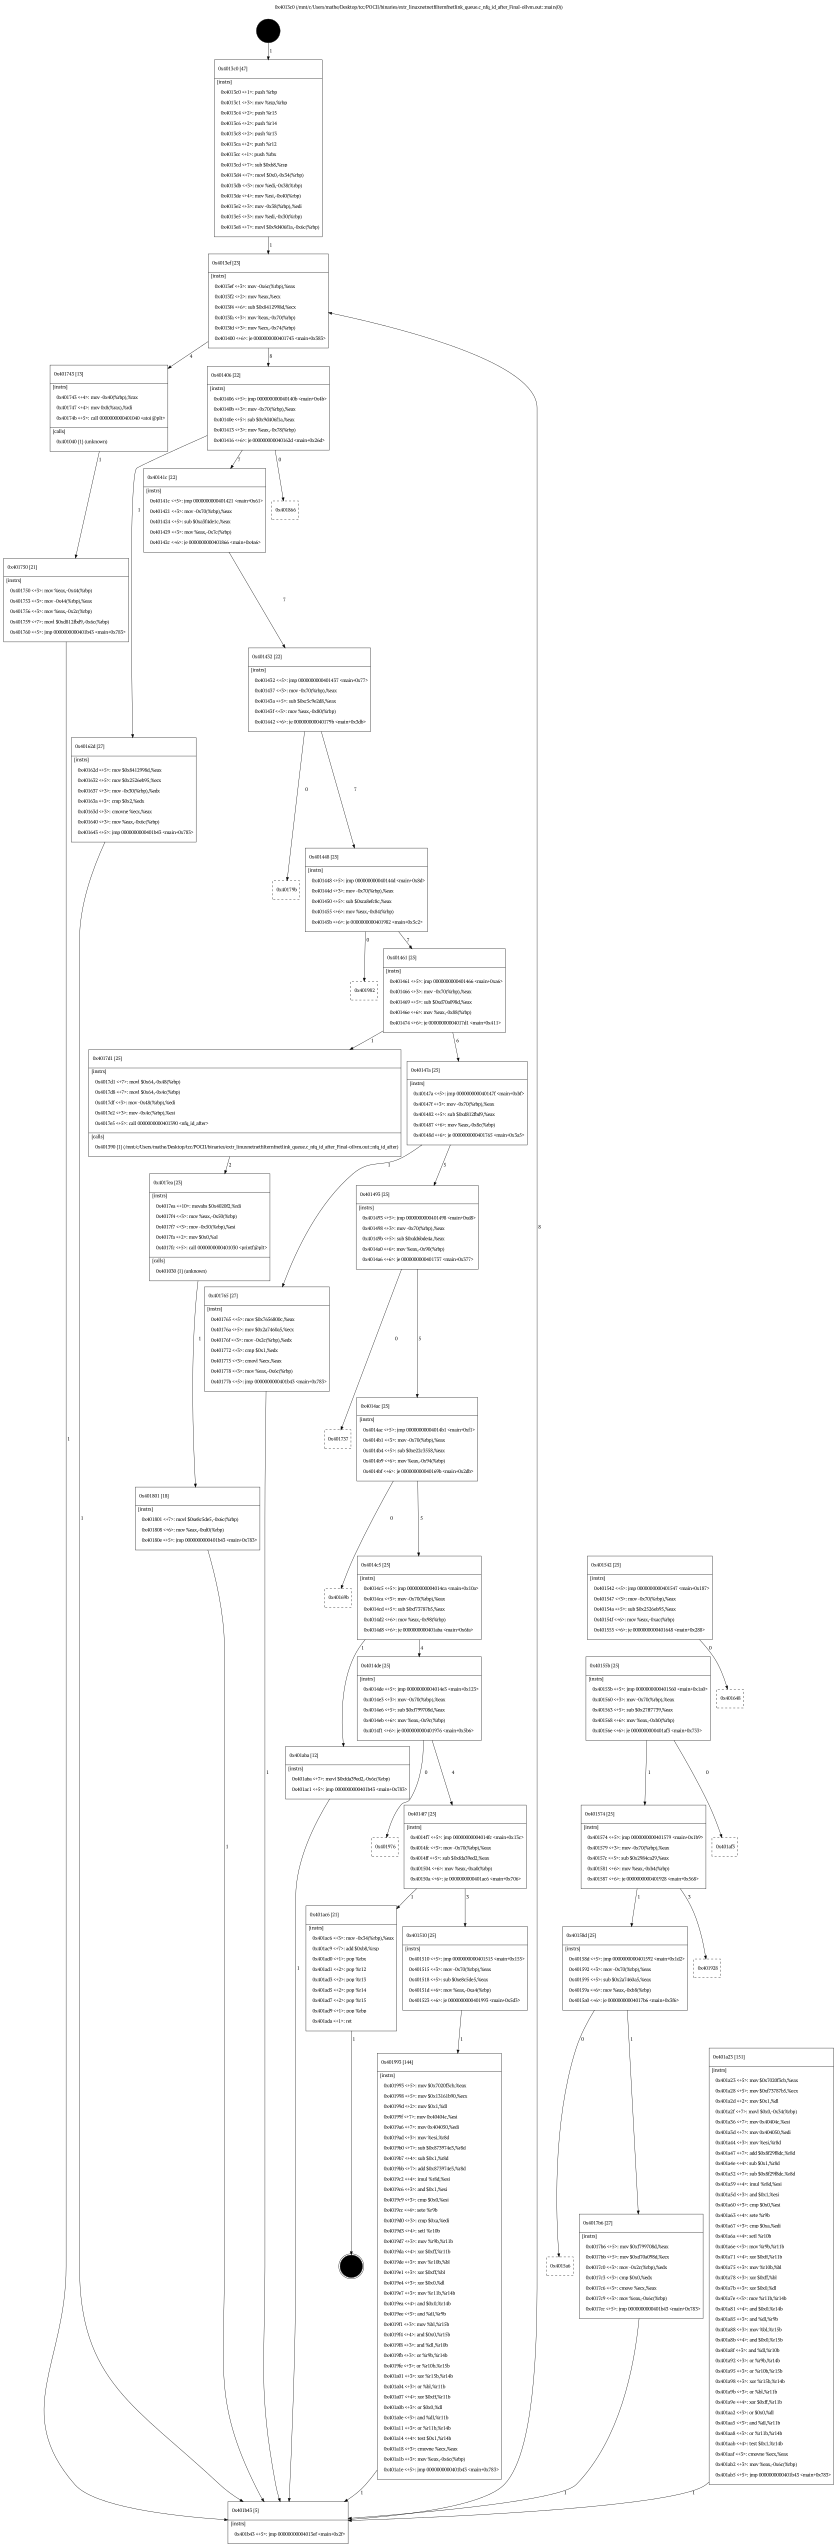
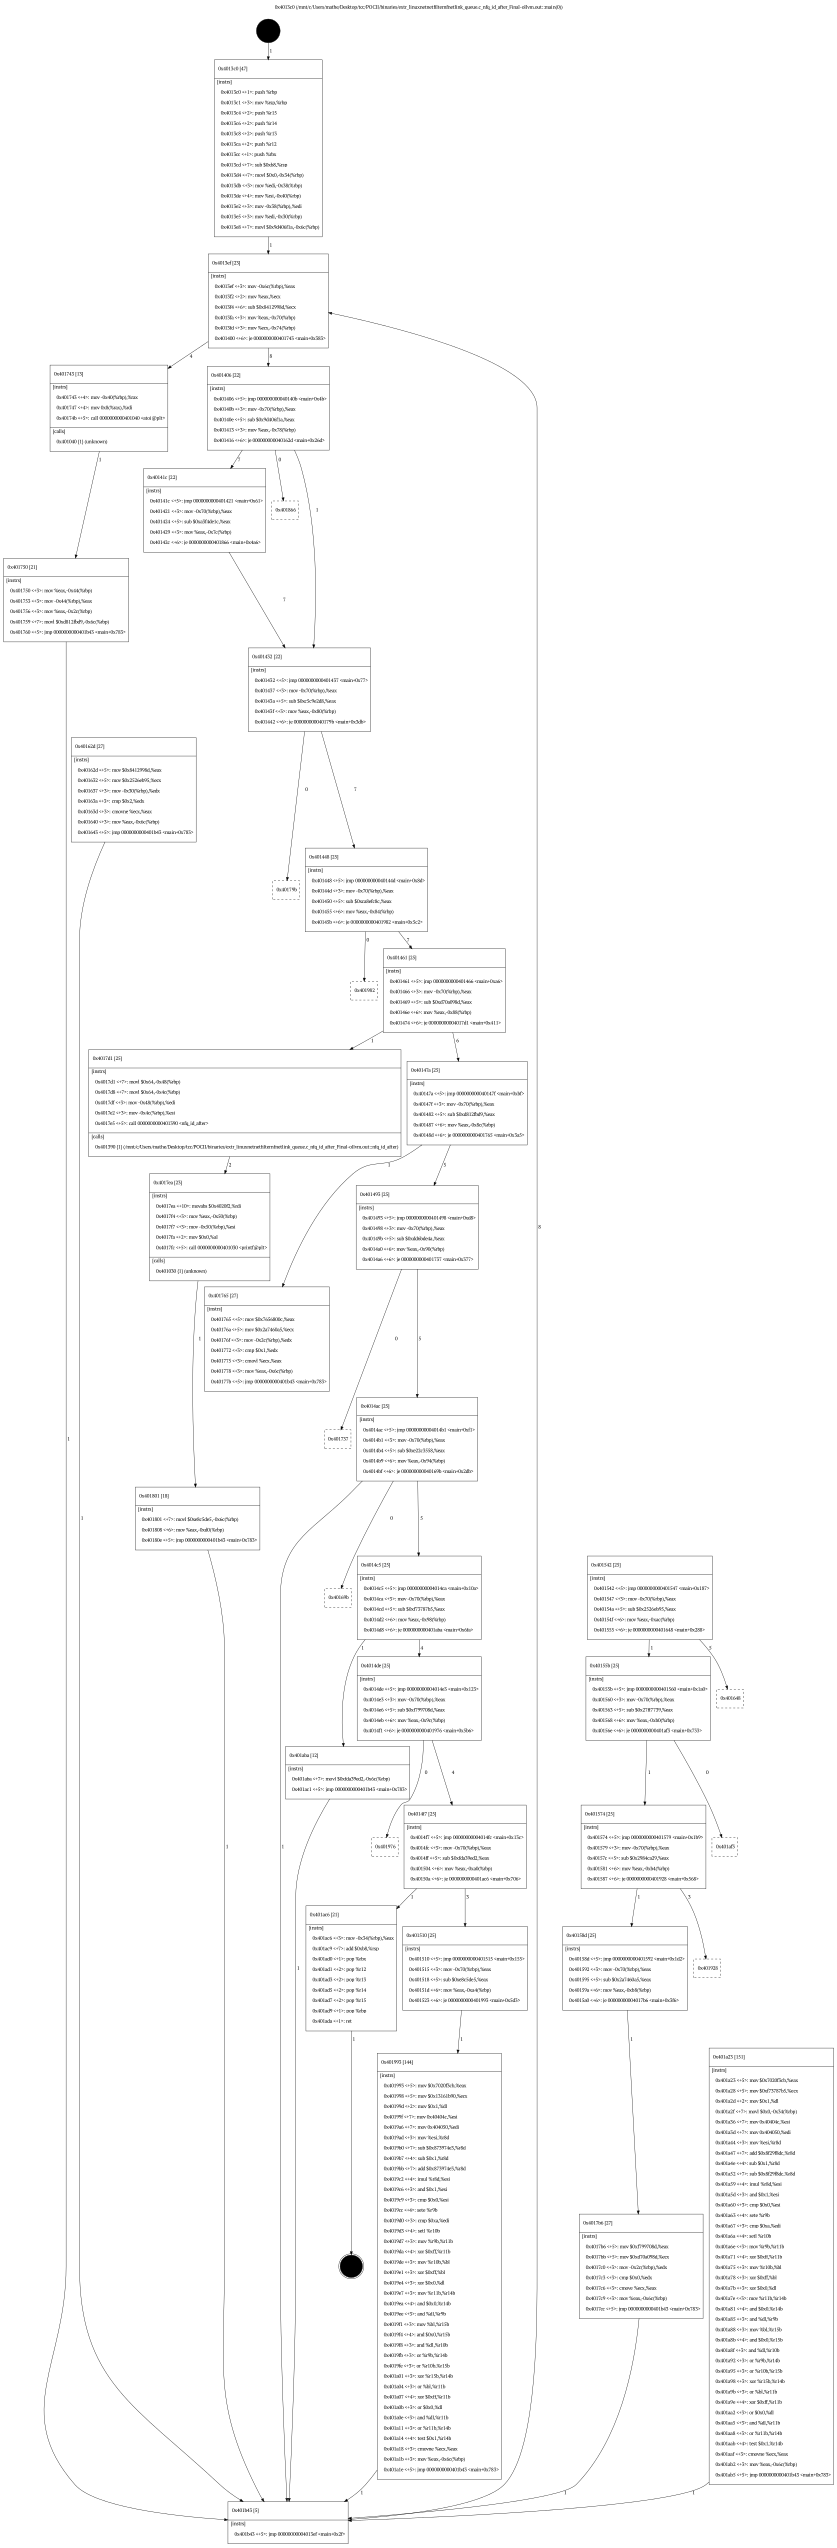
(131, 562) -> (314, 546)
none -> (649, 1647)
(710, 1648) -> (710, 1648)
(265, 1945) -> (280, 1974)
(560, 2266) -> none
